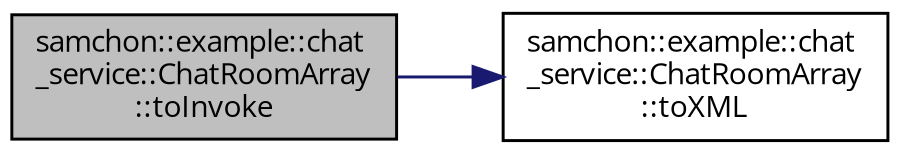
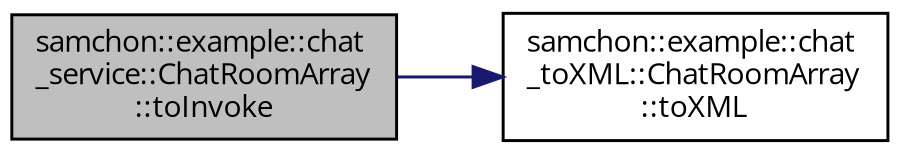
(696, 77) -> (696, 77)
